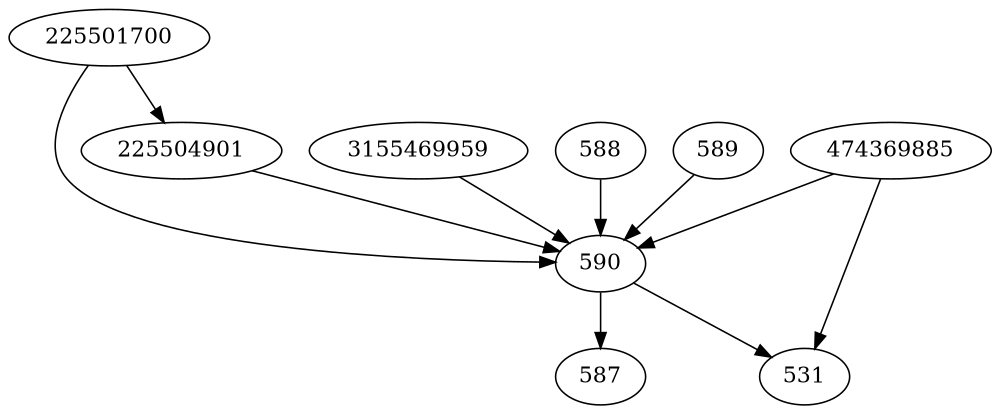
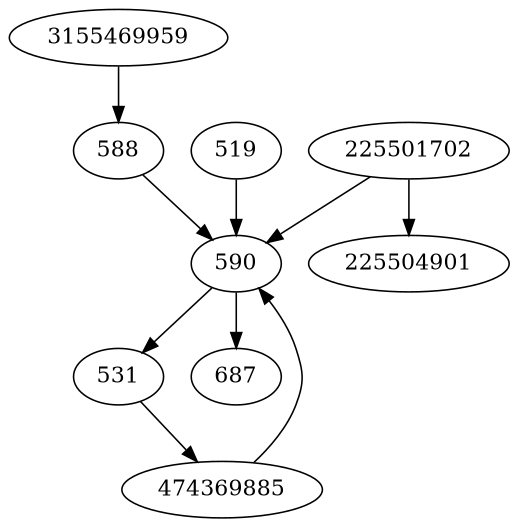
(109, 38) -> (409, 151)
(718, 151) -> (236, 151)
(507, 206) -> (119, 86)
(398, 209) -> none
(851, 257) -> (163, 426)
(601, 377) -> (236, 377)
